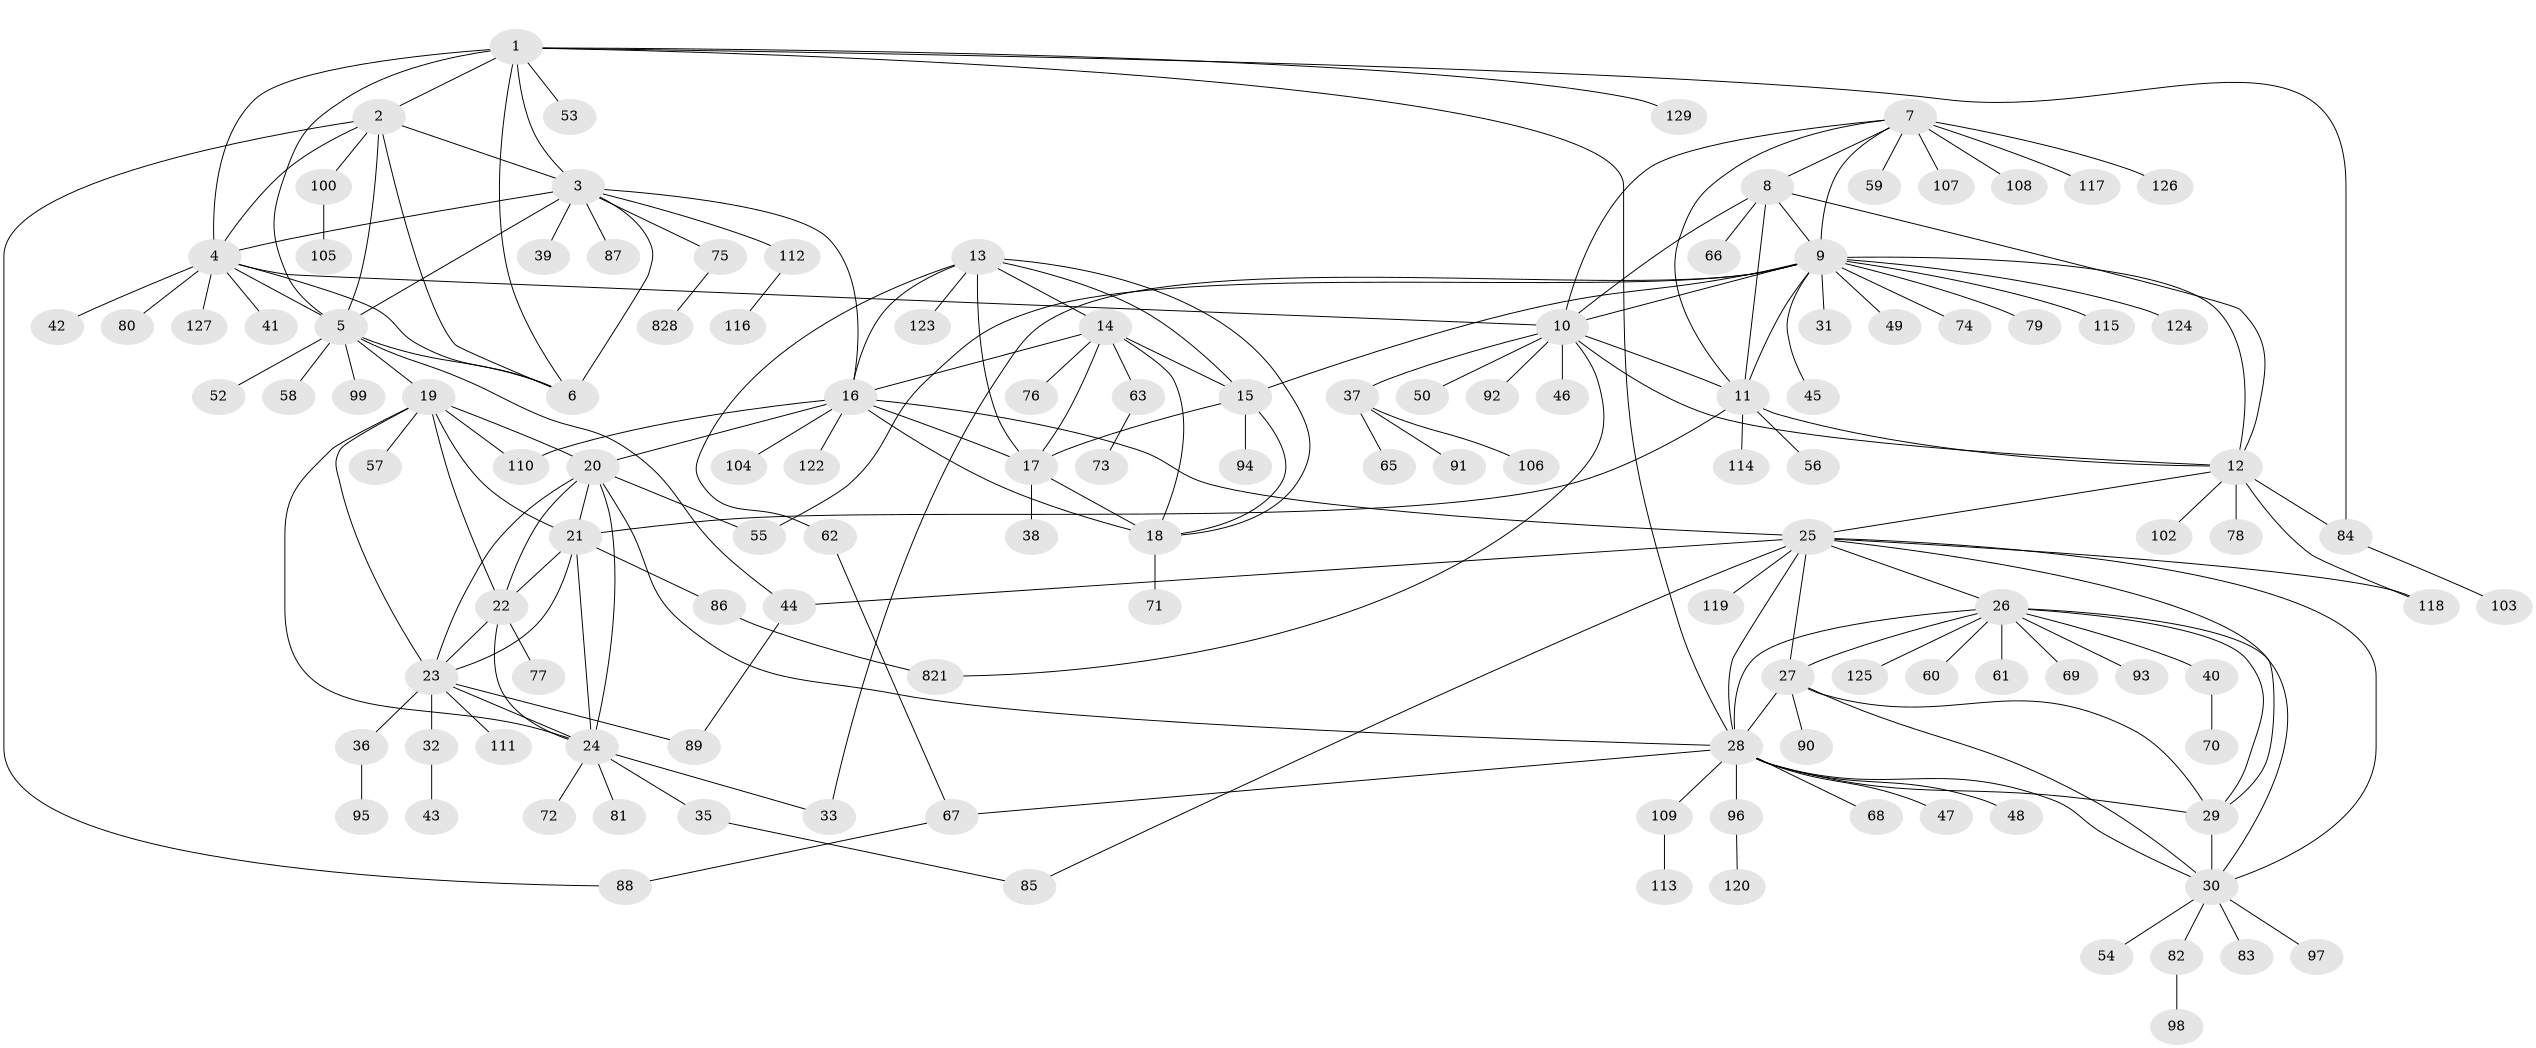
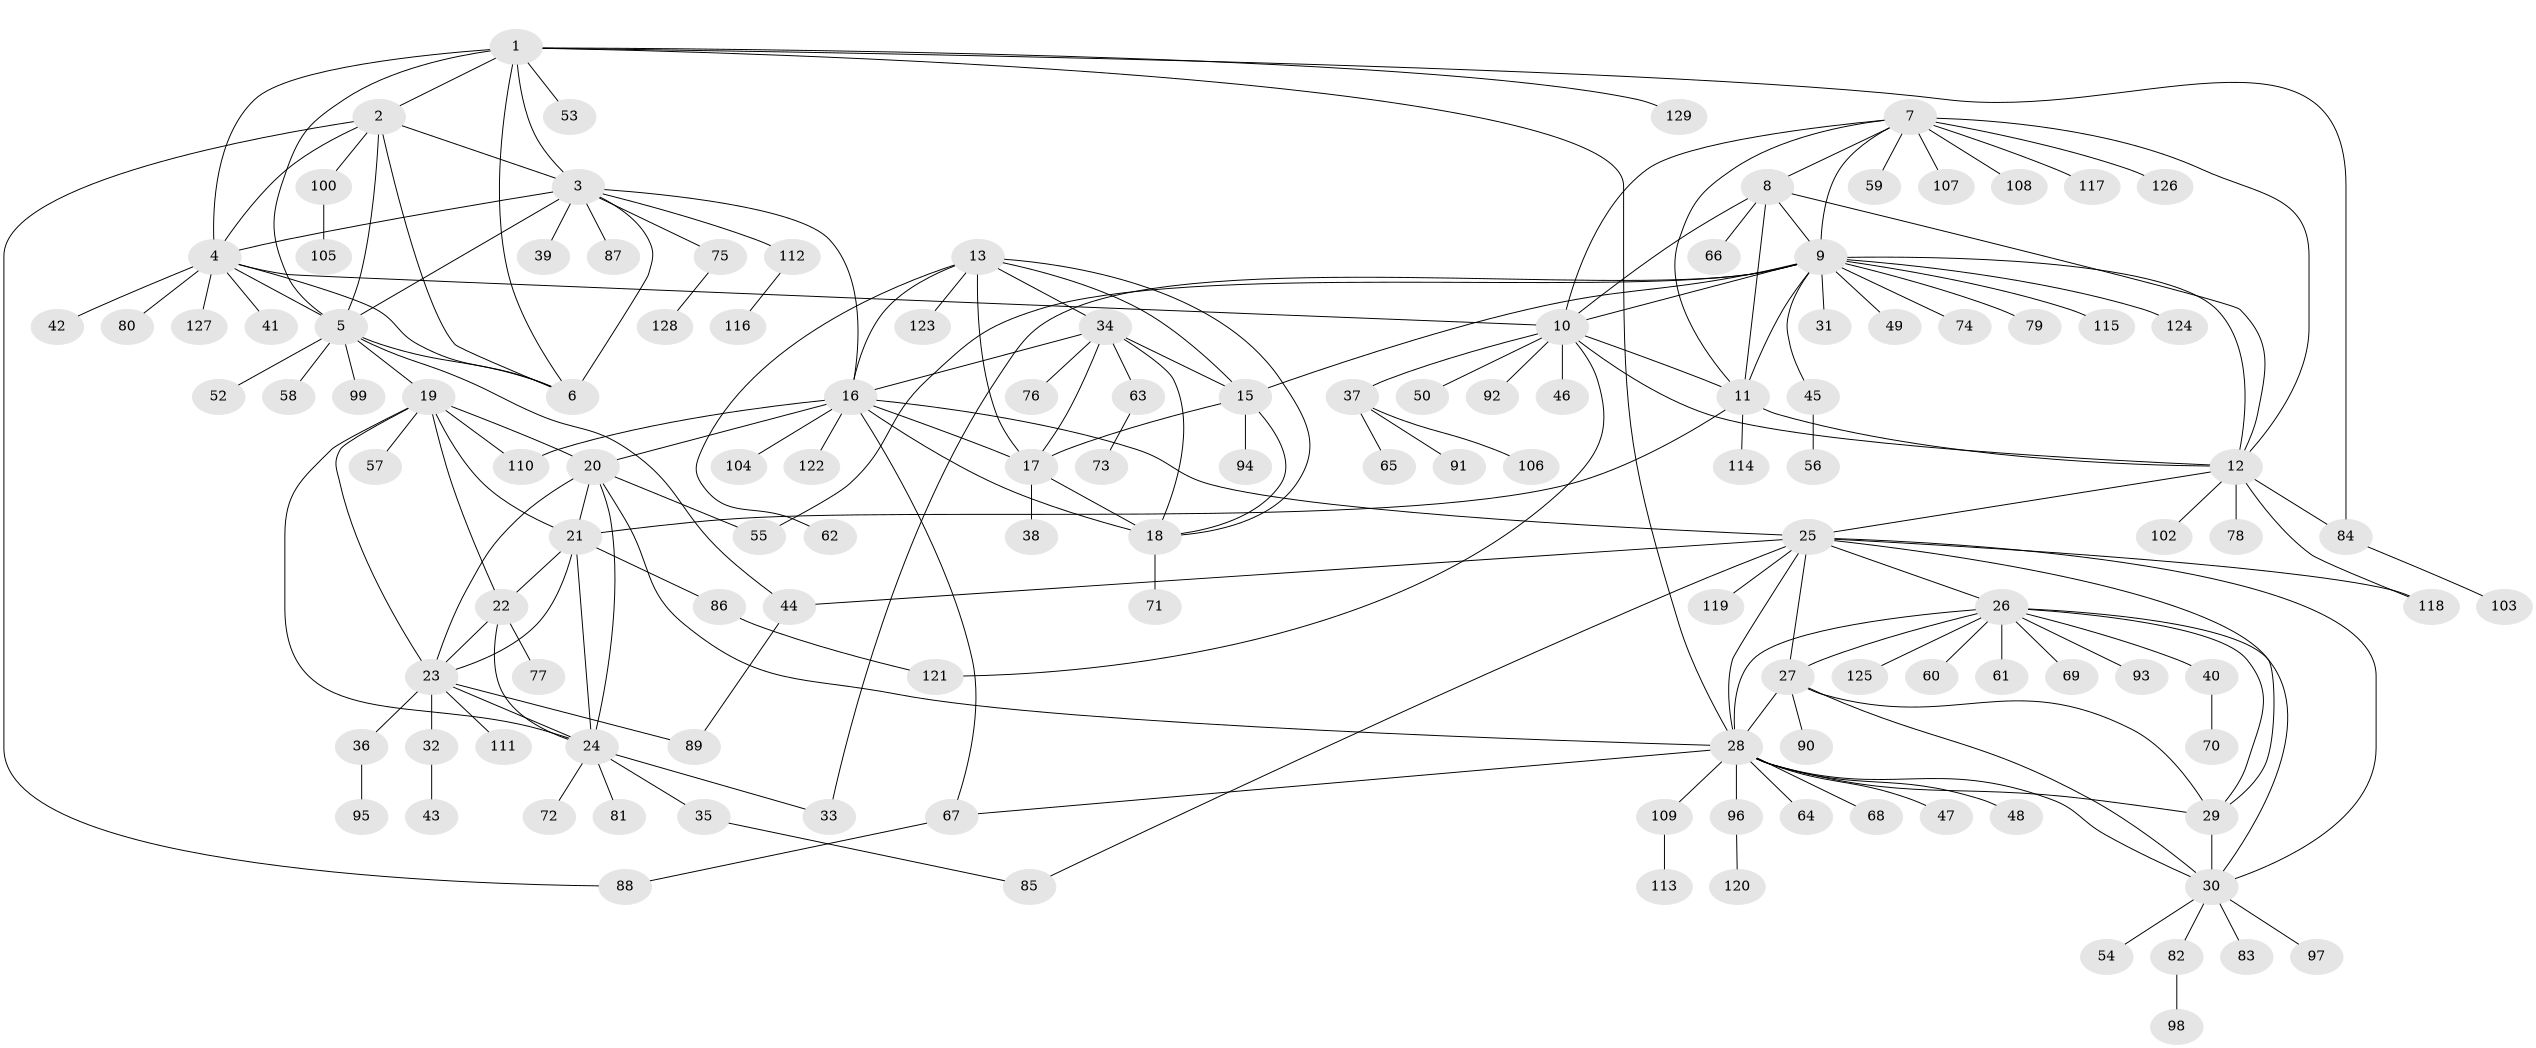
none -> (2244, 186)
(665, 327) -> (665, 327)
(1105, 327) -> (1105, 327)
(1782, 436) -> (1813, 432)
(534, 530) -> none
(891, 677) -> (950, 588)
(935, 677) -> (935, 677)
none -> (1806, 817)
